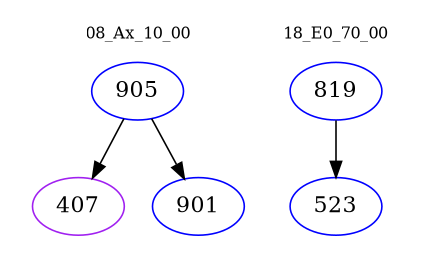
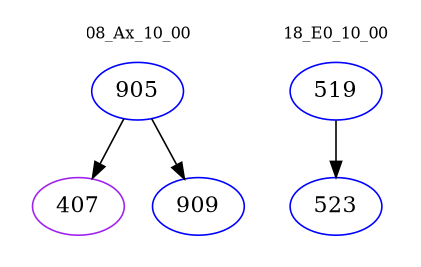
(336, 34) -> (336, 34)
(336, 91) -> (336, 91)
(198, 206) -> (198, 206)
